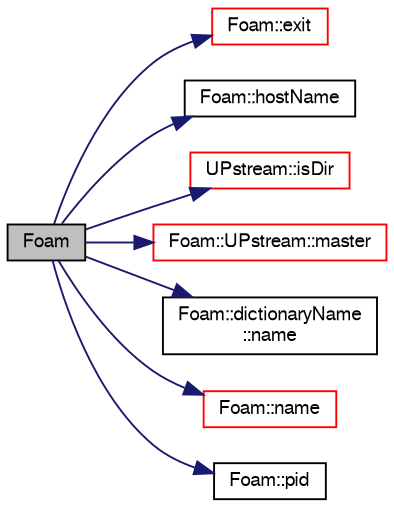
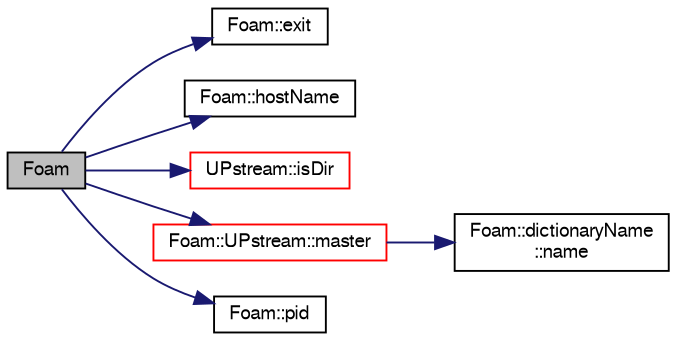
(270, 27) -> (270, 27)
(130, 273) -> (411, 242)
(270, 409) -> none
